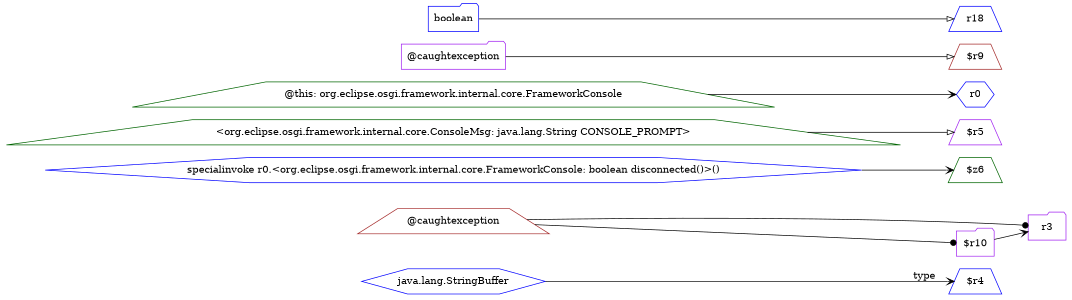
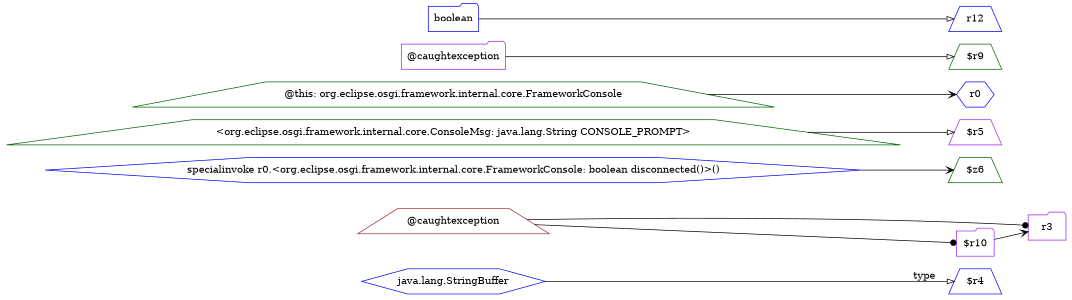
(975, 19) -> (975, 19)
(975, 57) -> (975, 57)
(746, 281) -> (746, 281)
